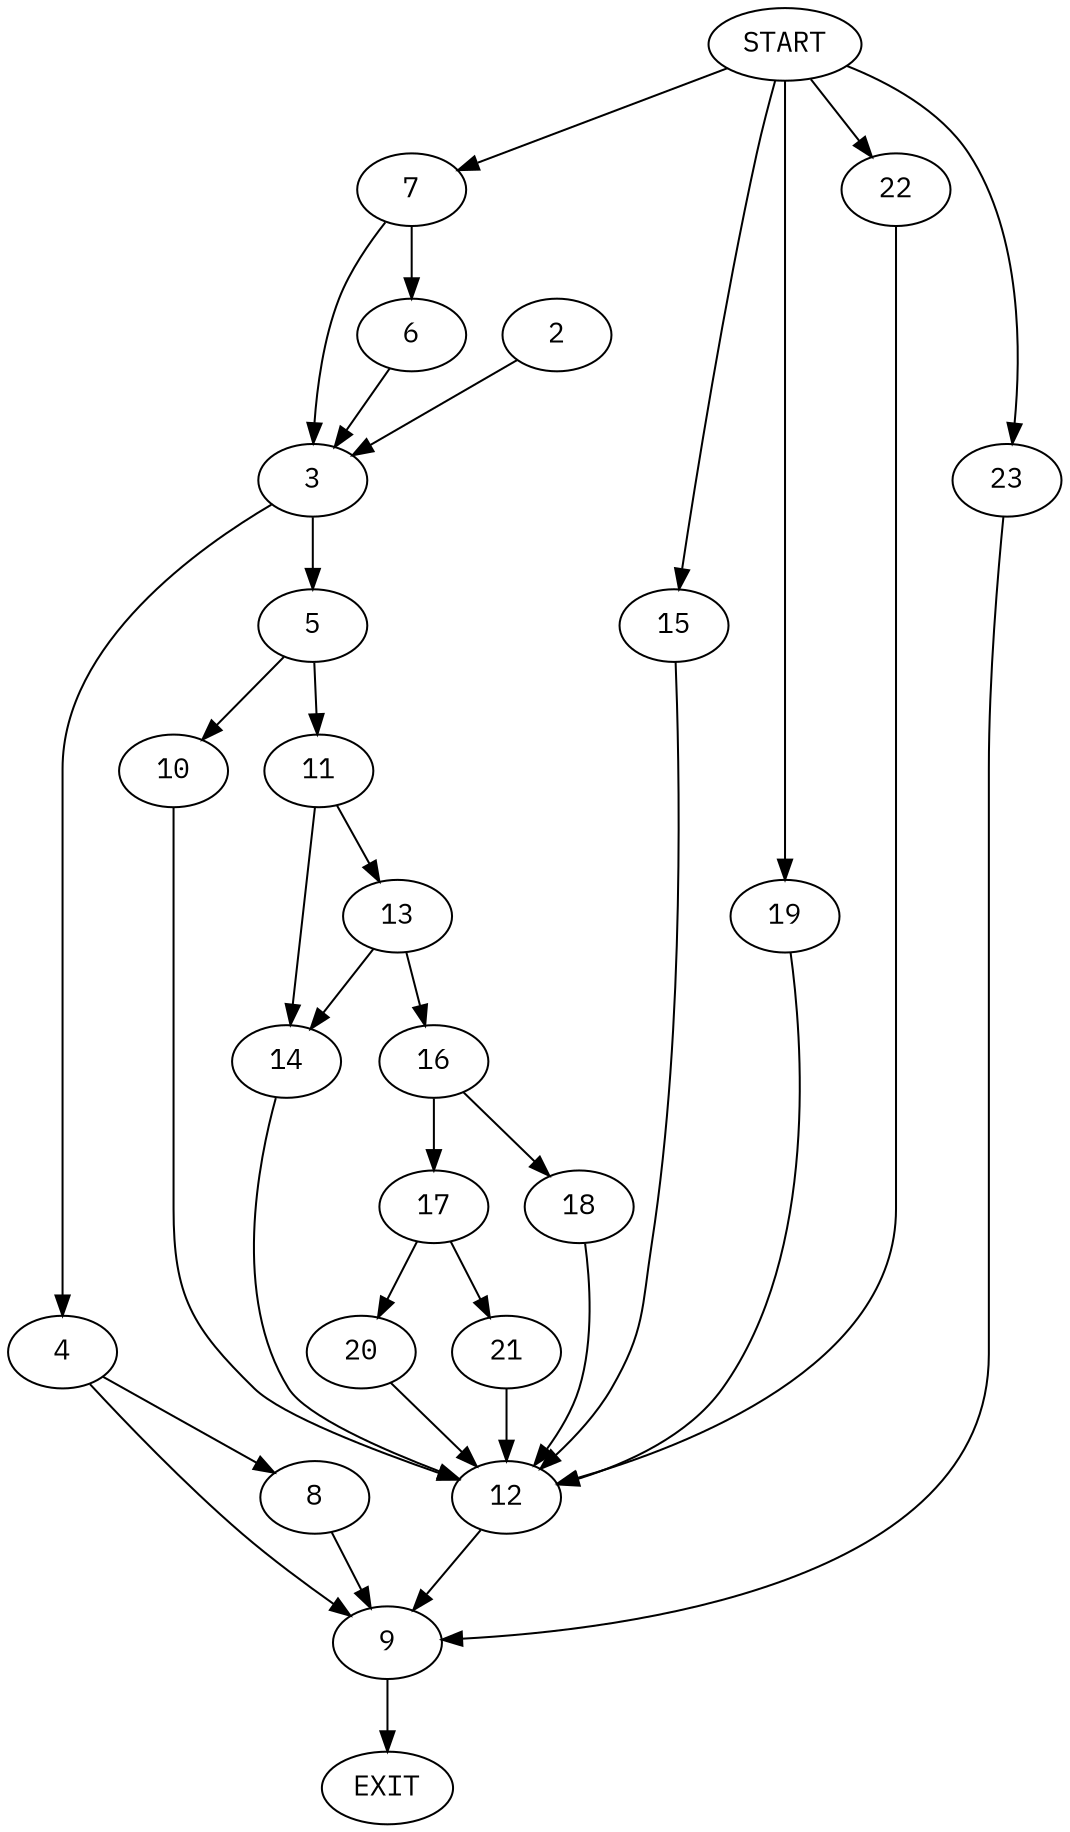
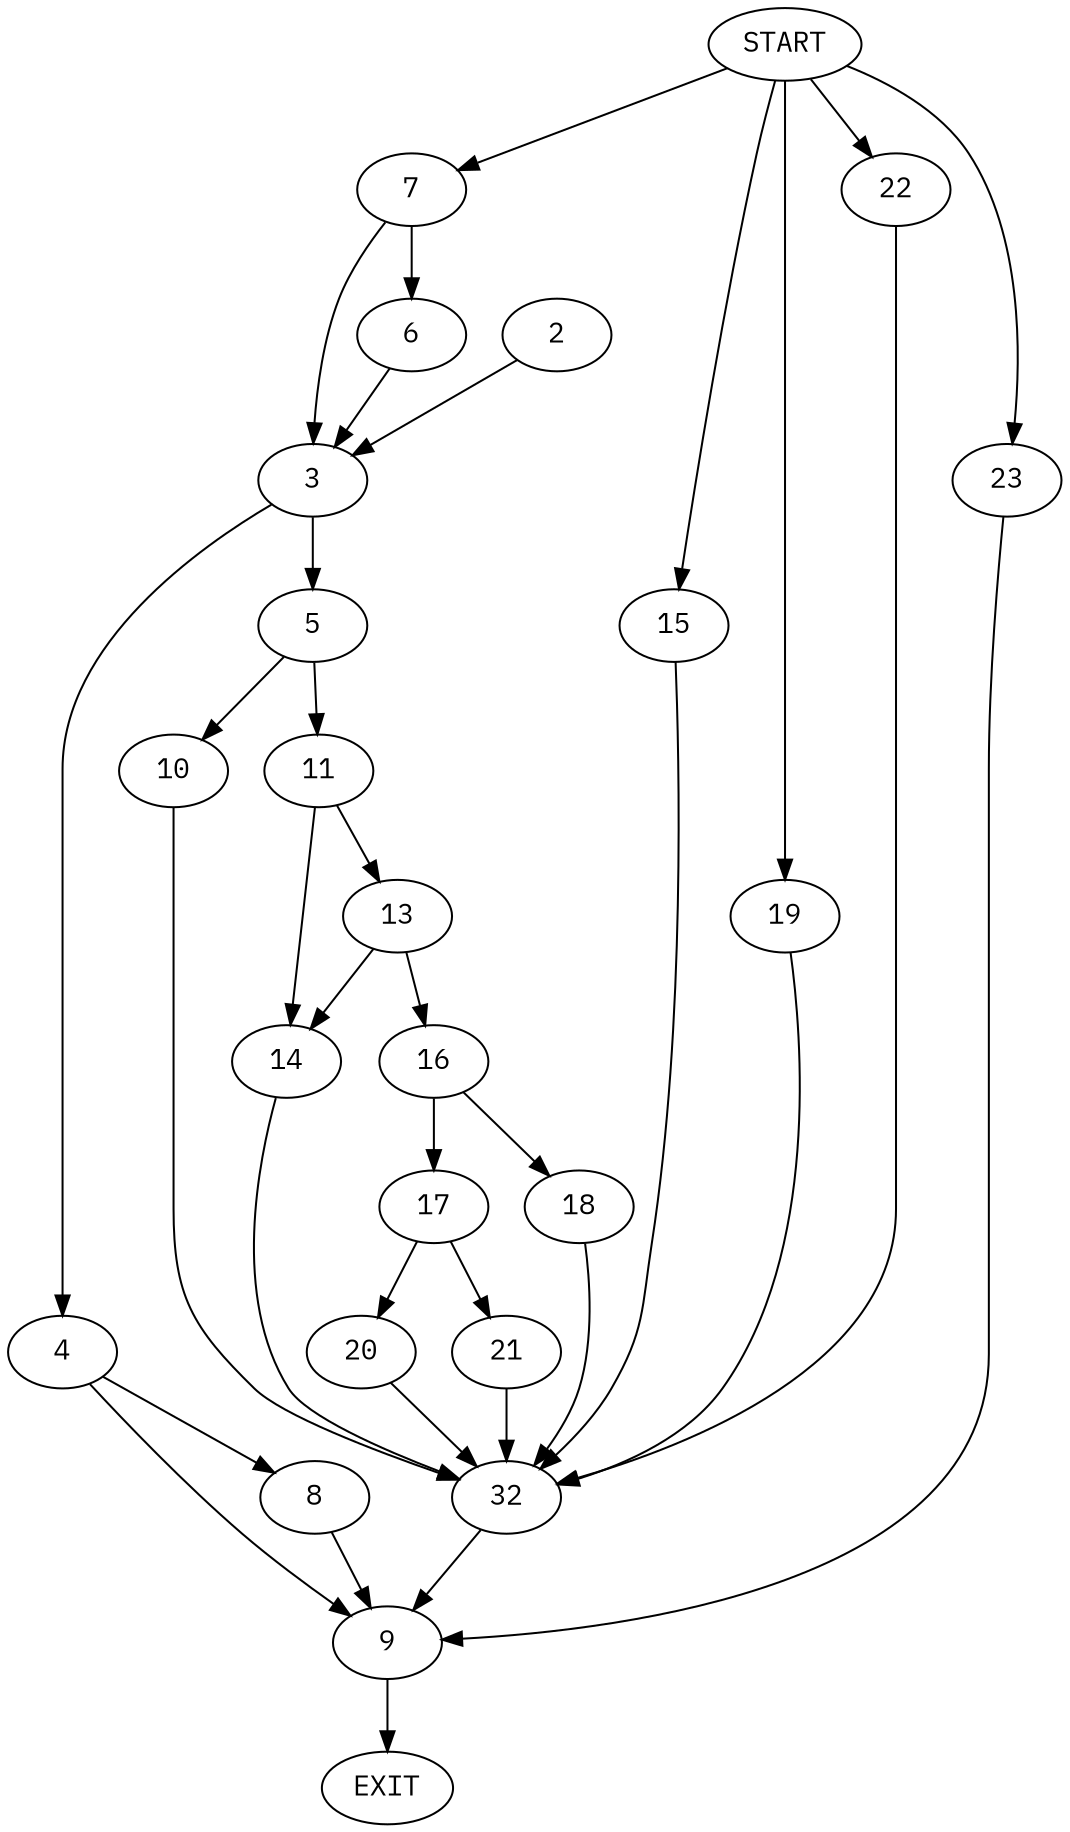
(507, 1497) -> (507, 1497)
